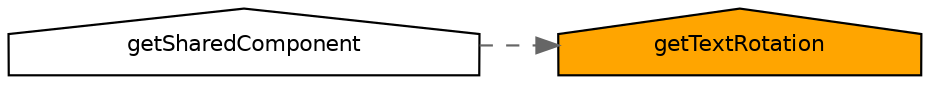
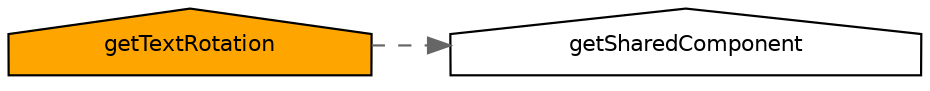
(508, 45) -> (400, 45)
